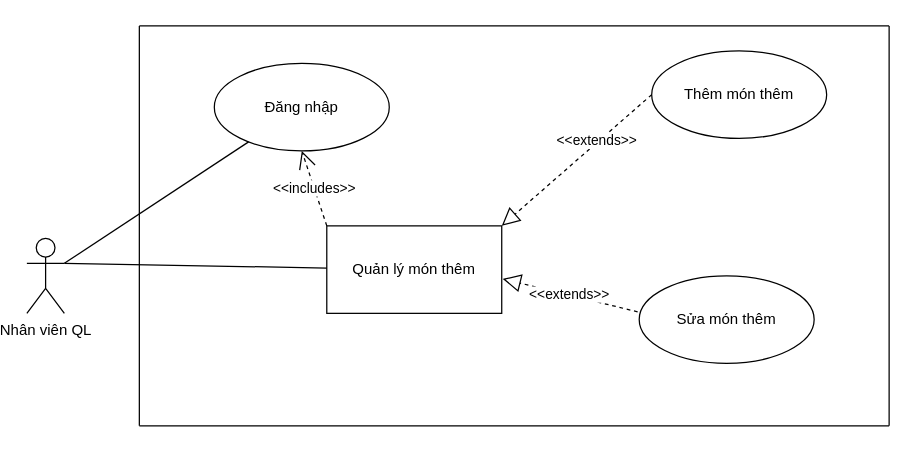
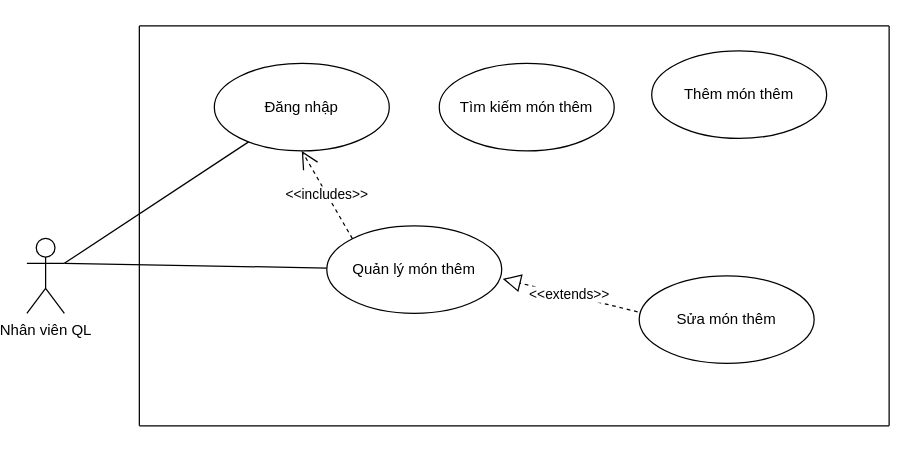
none -> (527, 107)
(584, 154) -> none
(414, 269) -> (414, 269)
